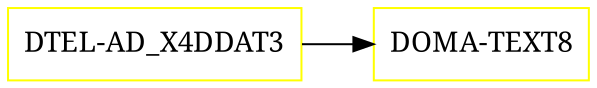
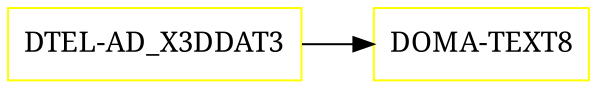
(155, 44) -> (155, 44)
